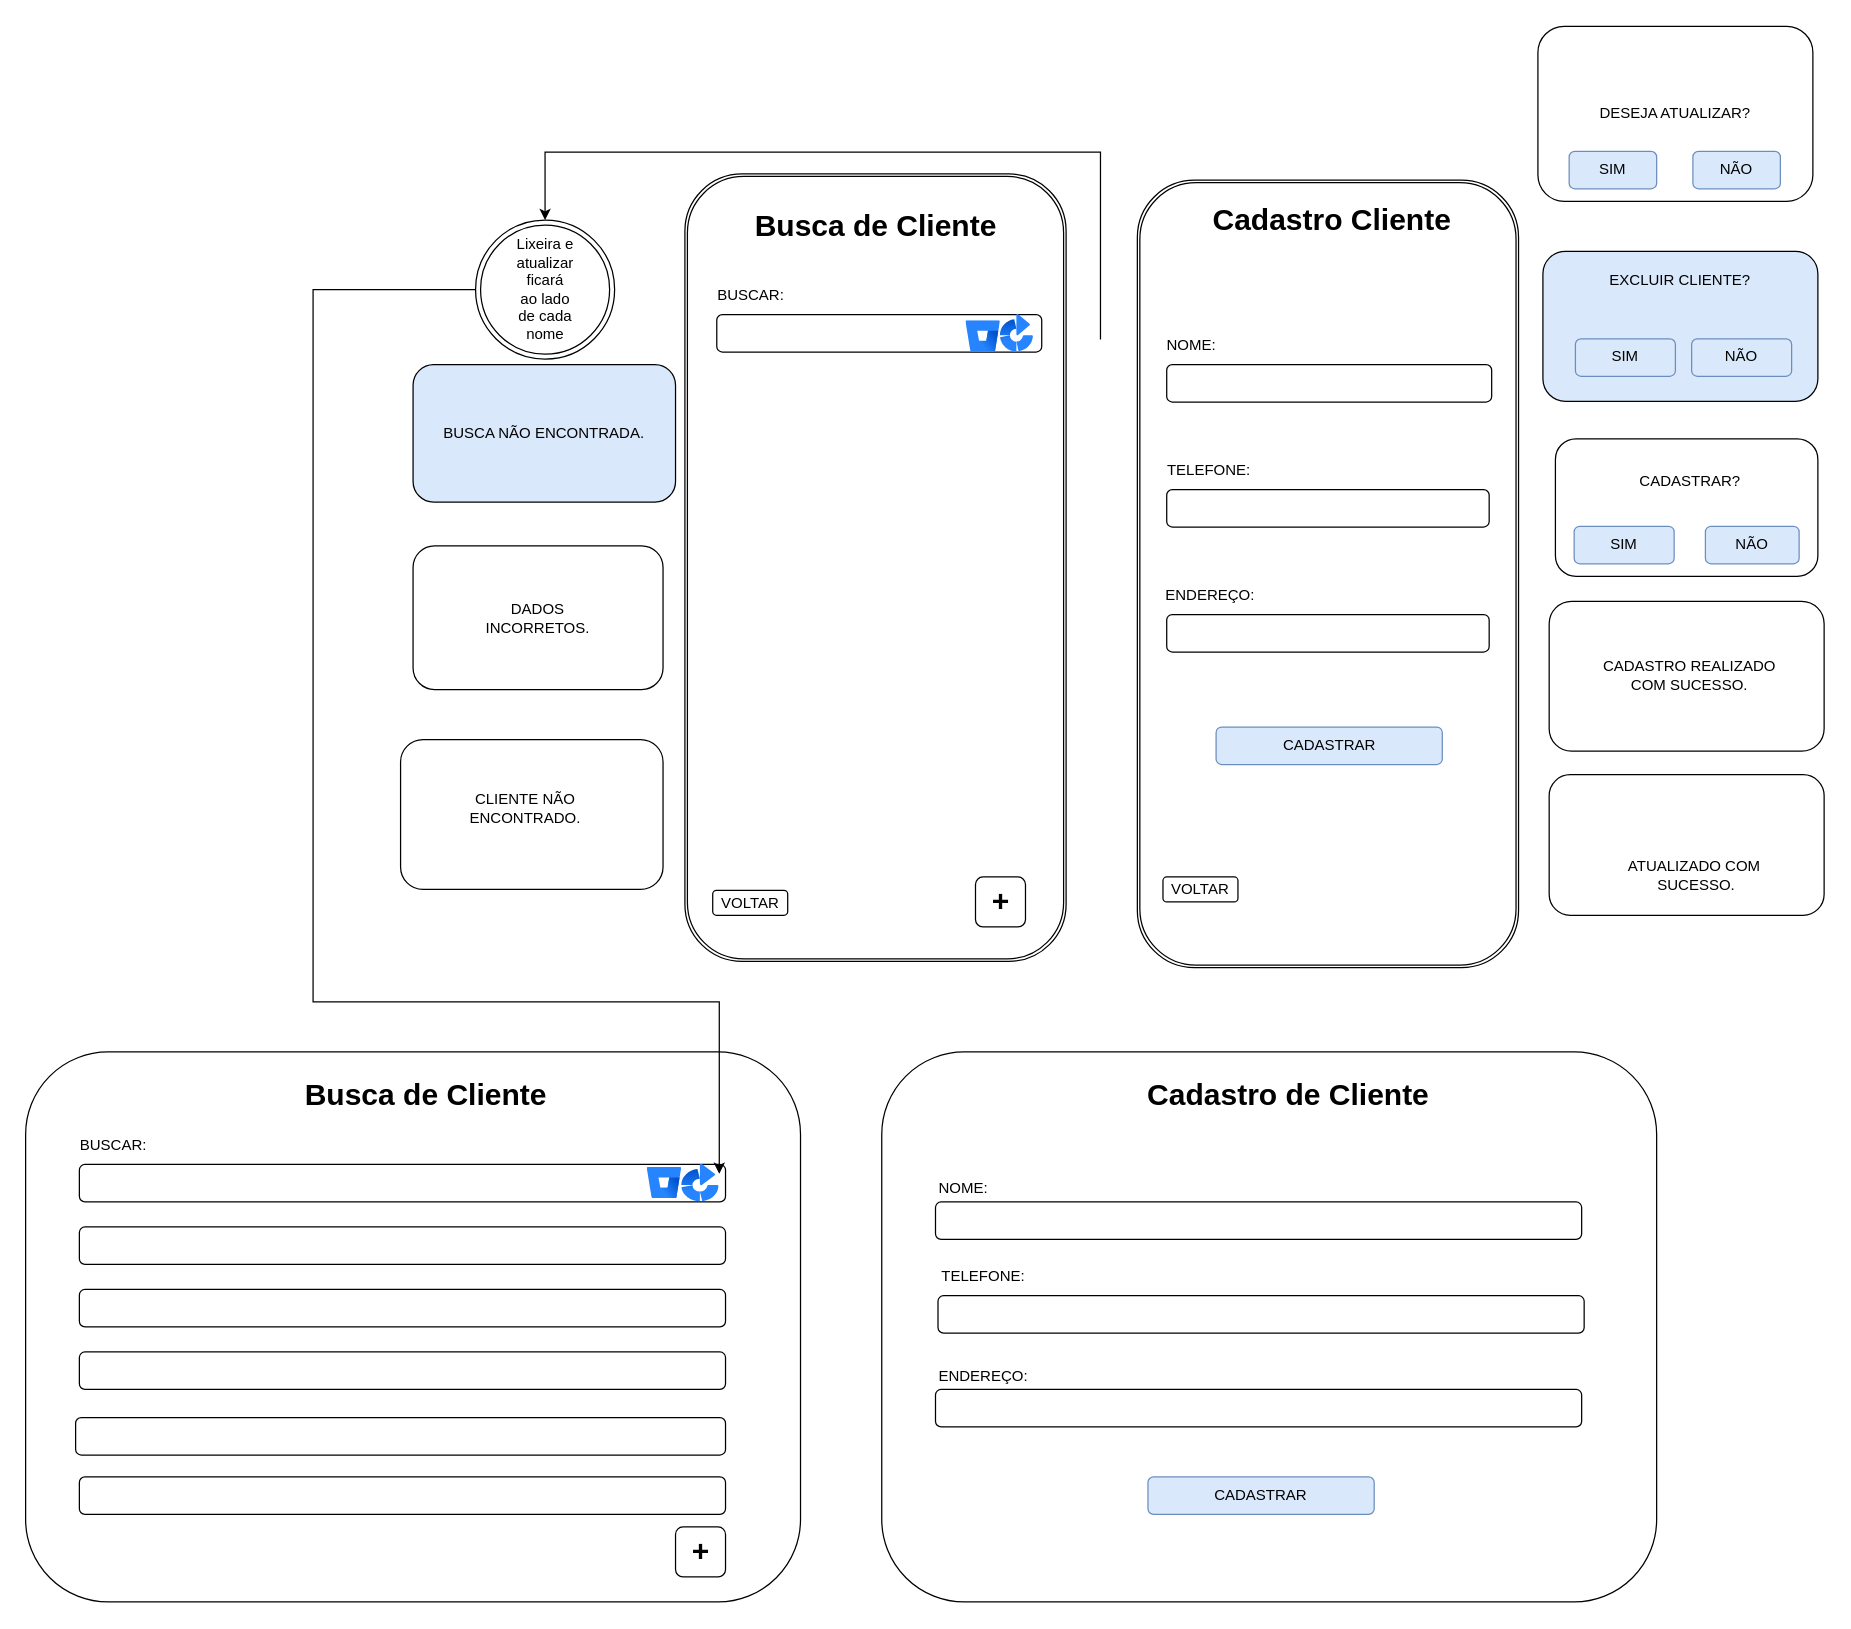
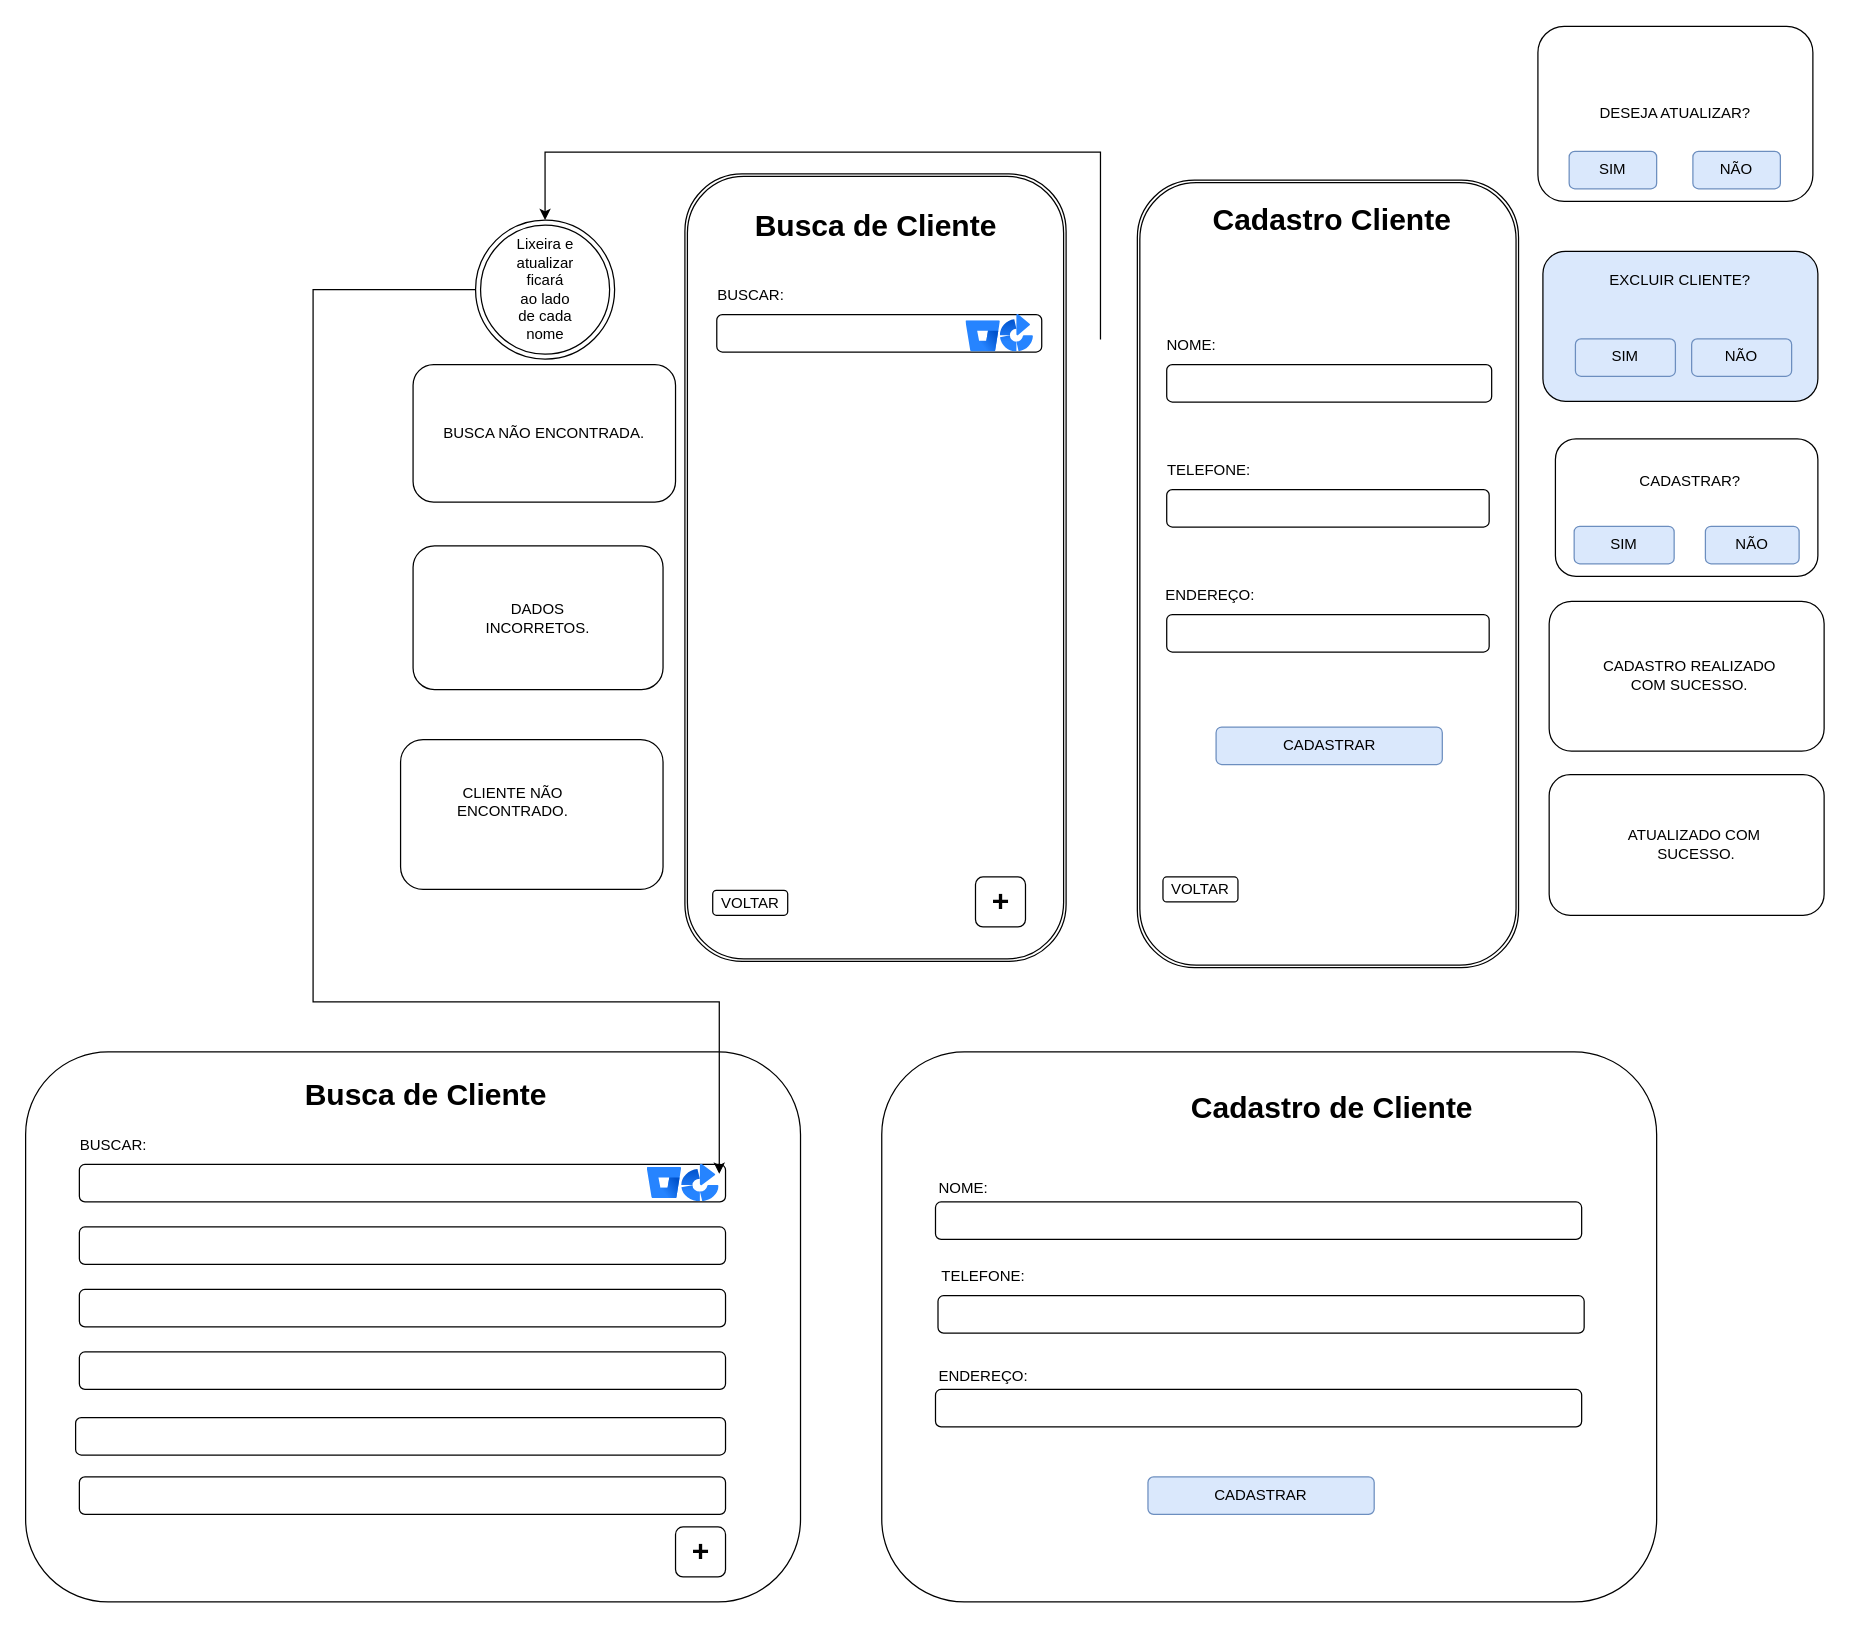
(544, 433) -> (544, 433)
(526, 808) -> (513, 802)
(1696, 876) -> (1696, 845)
(1288, 1096) -> (1332, 1108)
